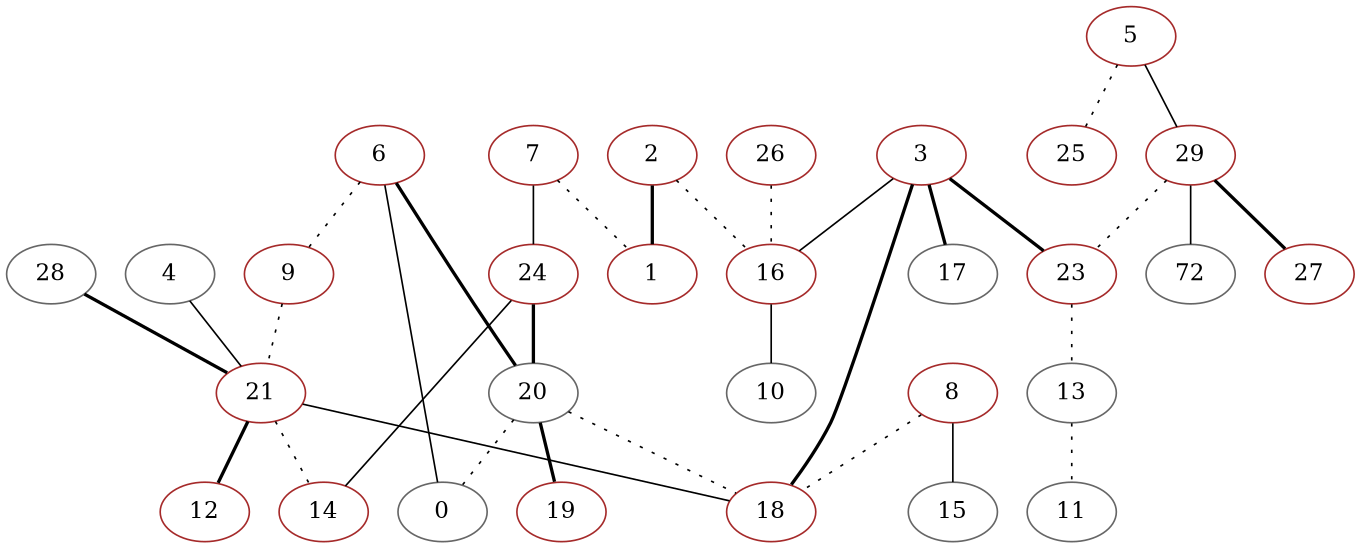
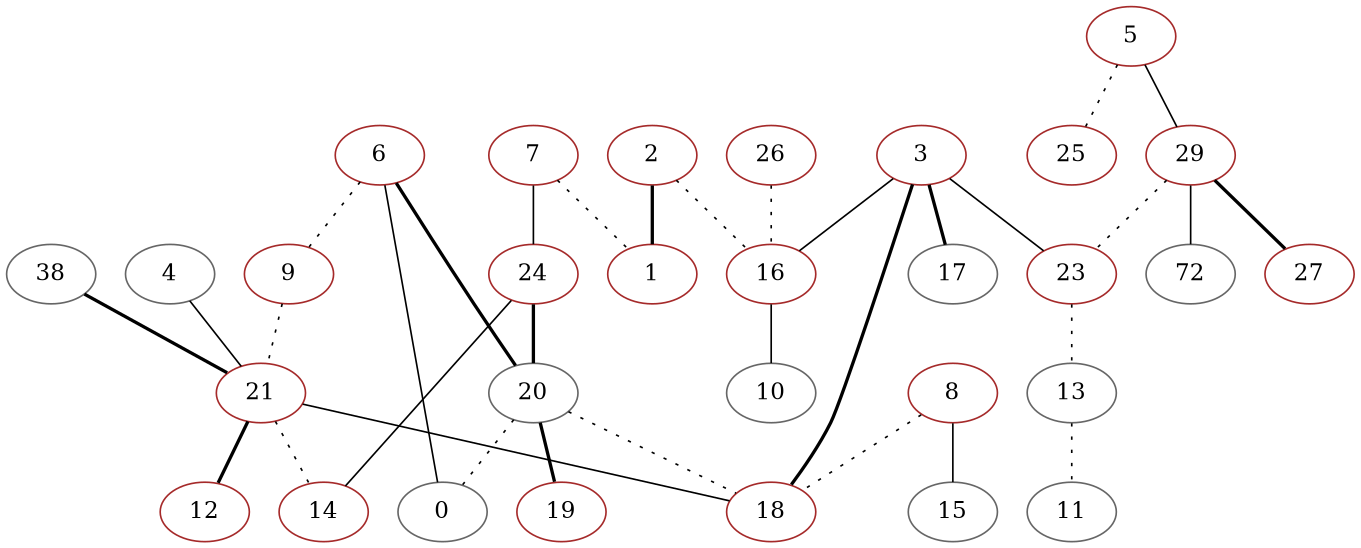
(997, 215) -> (997, 215)
(51, 274) -> (51, 274)
